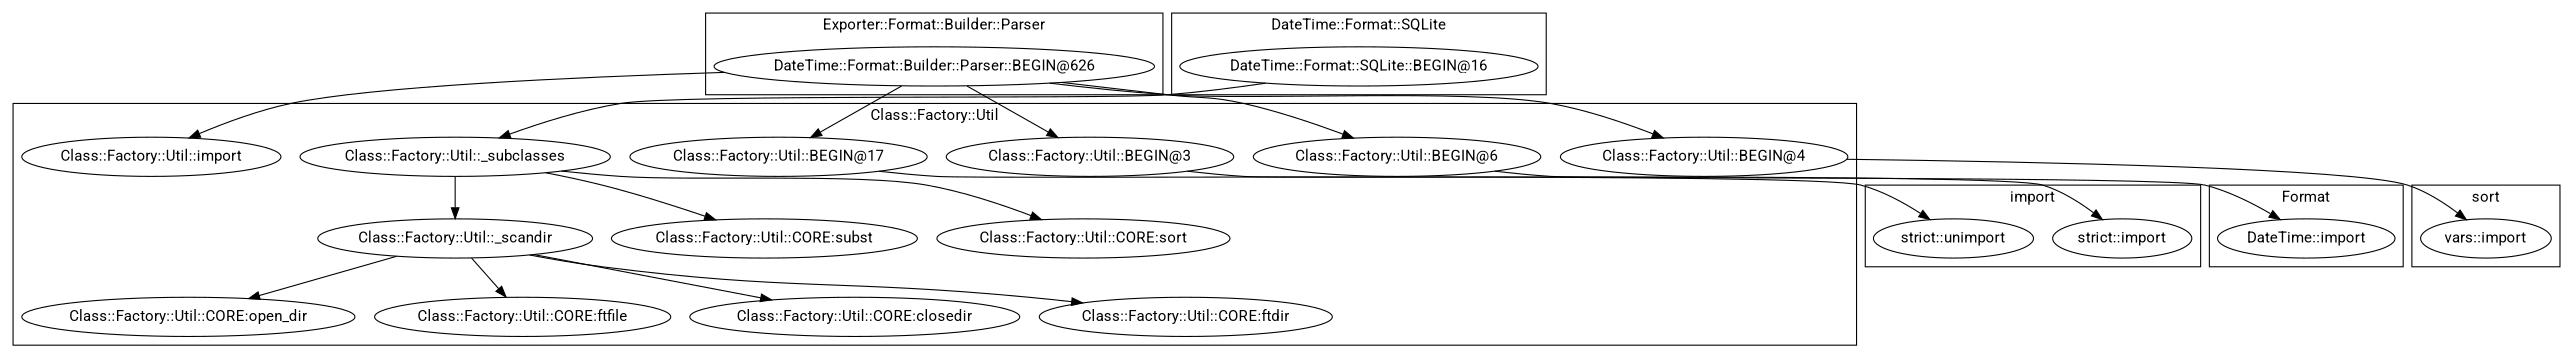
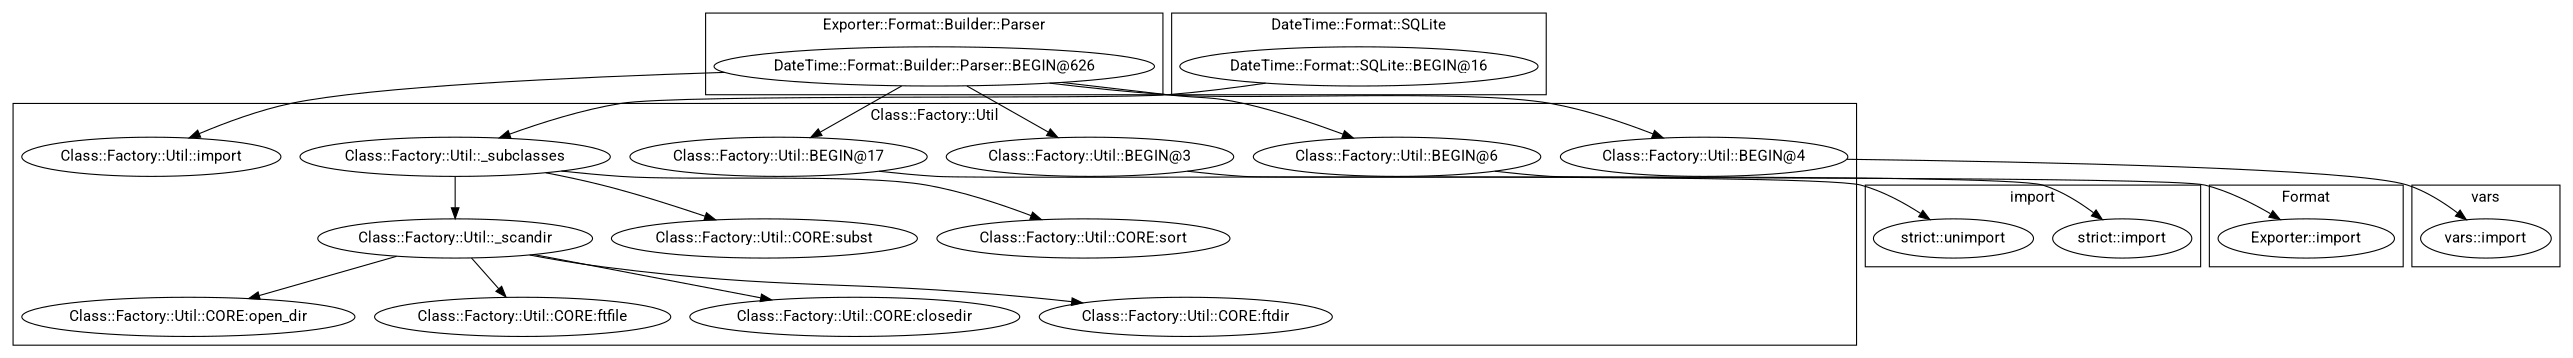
(2486, 198) -> (2486, 198)
(2306, 238) -> (2306, 238)
